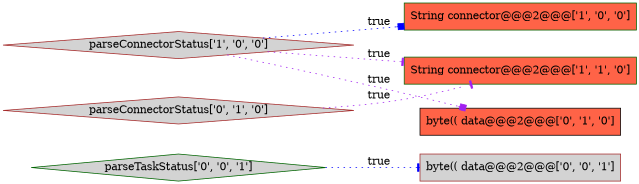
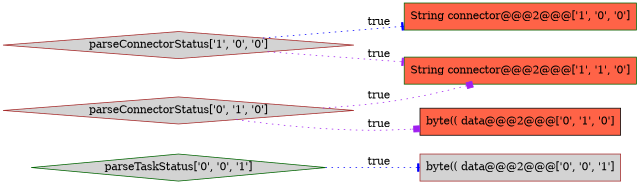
(332, 32) -> (332, 32)
(343, 79) -> (324, 129)
(395, 101) -> (395, 101)
